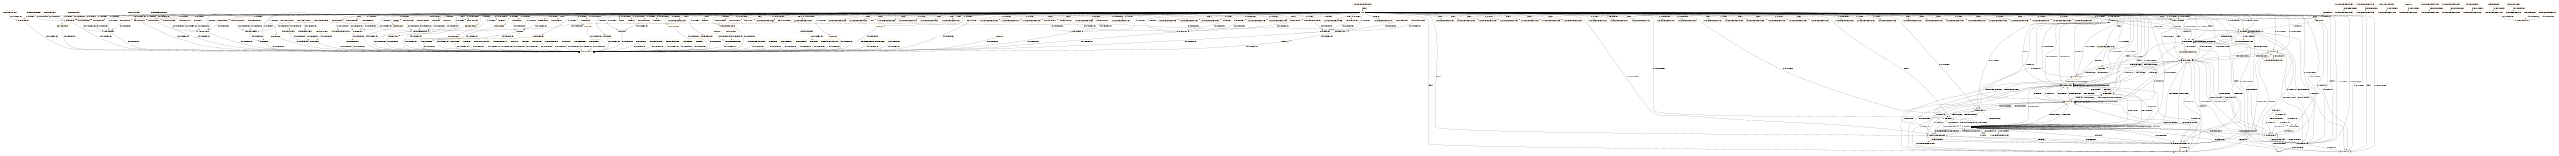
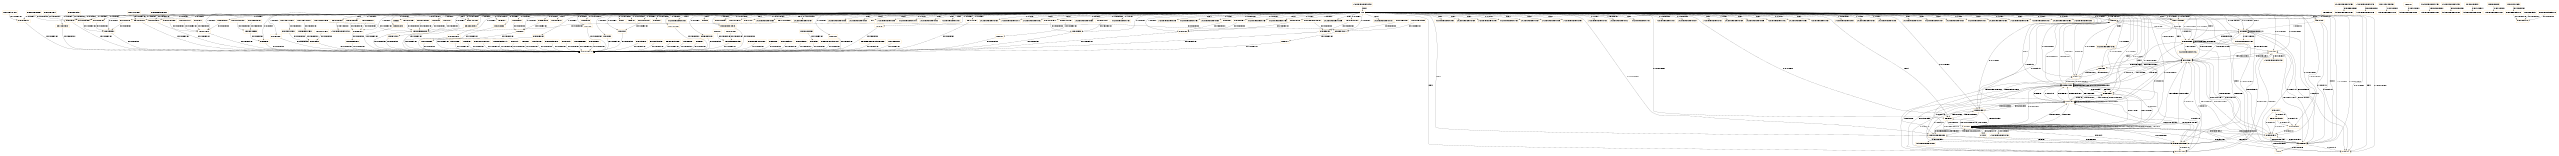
(1168, 14) -> (1166, 13)
(1376, 17) -> (1376, 17)
(2505, 18) -> (2514, 17)
(1102, 21) -> (1102, 21)
(285, 23) -> none
(296, 26) -> (296, 26)
(1127, 30) -> (1037, 33)
(2092, 62) -> (2064, 31)
